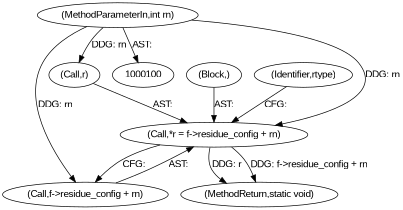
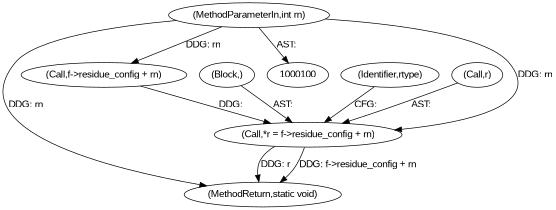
(91, 41) -> (7, 105)
(128, 157) -> none
(180, 165) -> (232, 105)
